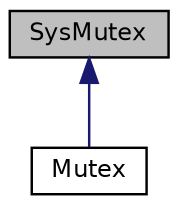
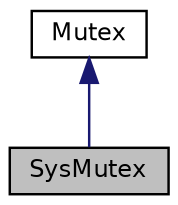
(89, 115) -> (89, 115)
